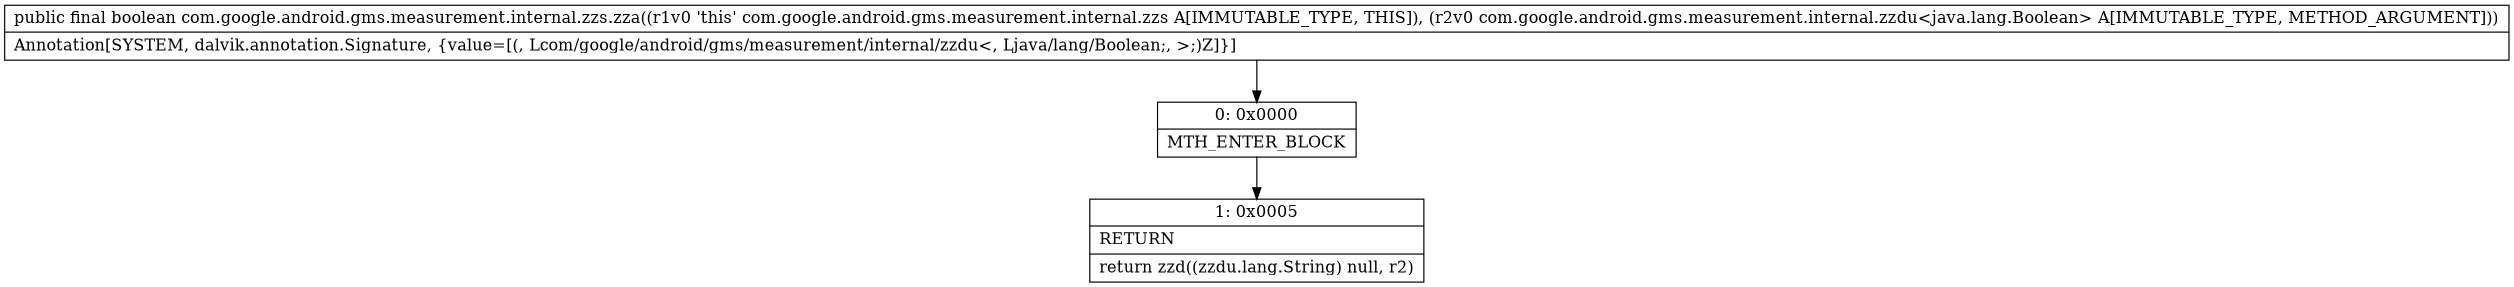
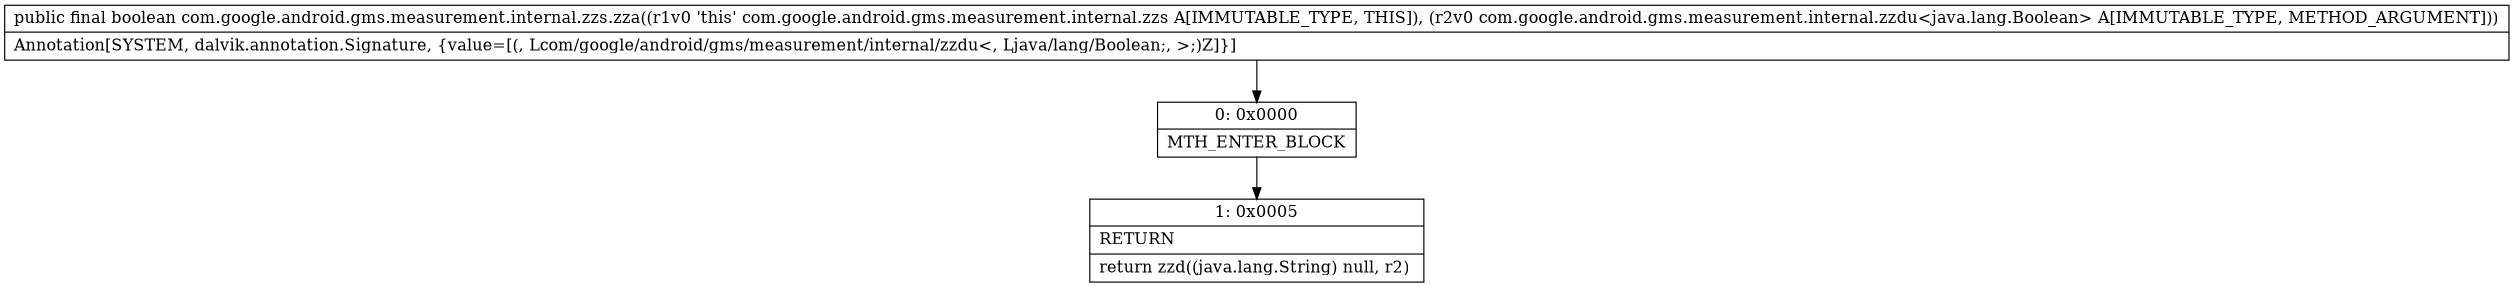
(1257, 267) -> (1254, 267)
